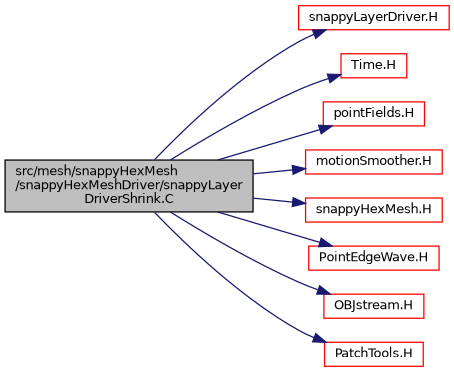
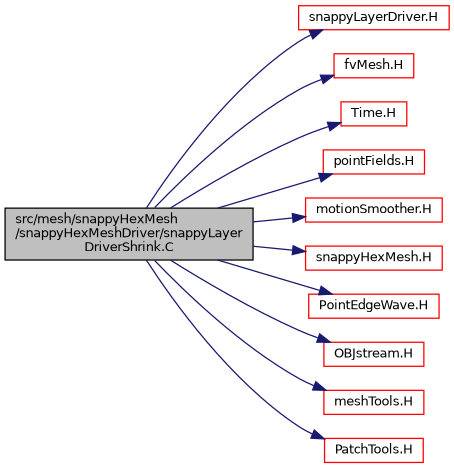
none -> (374, 66)
none -> (374, 402)
